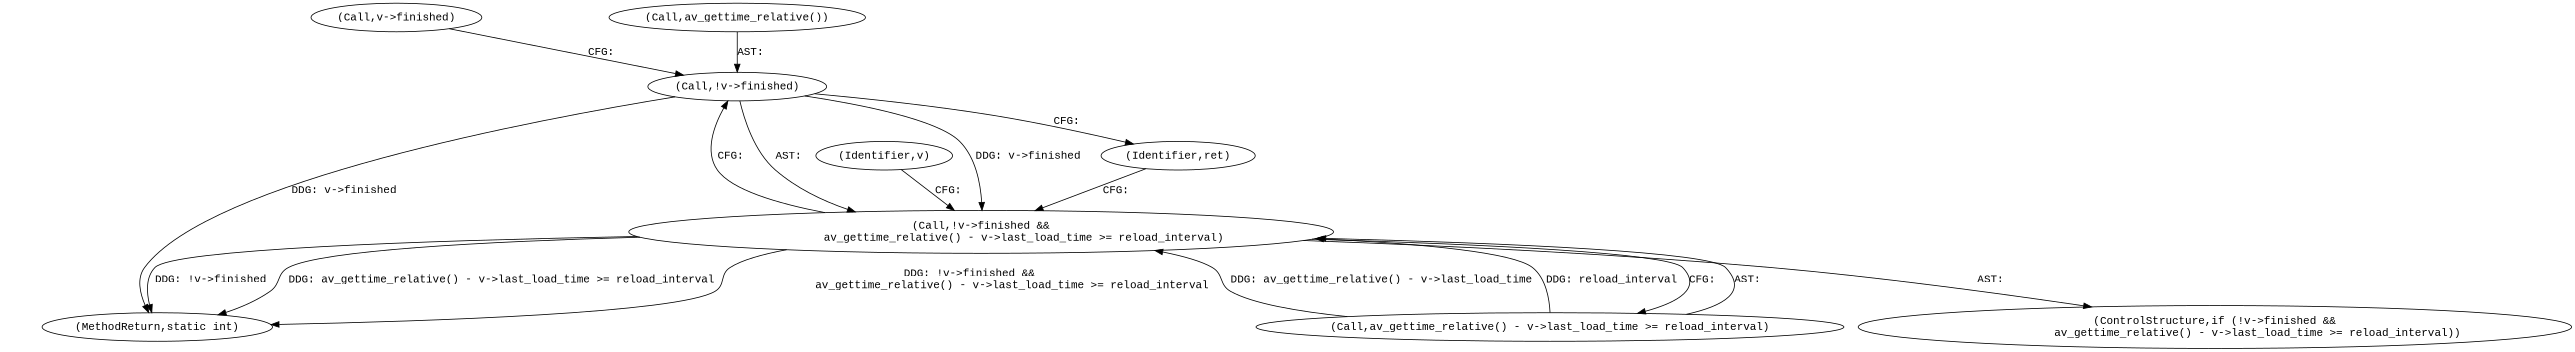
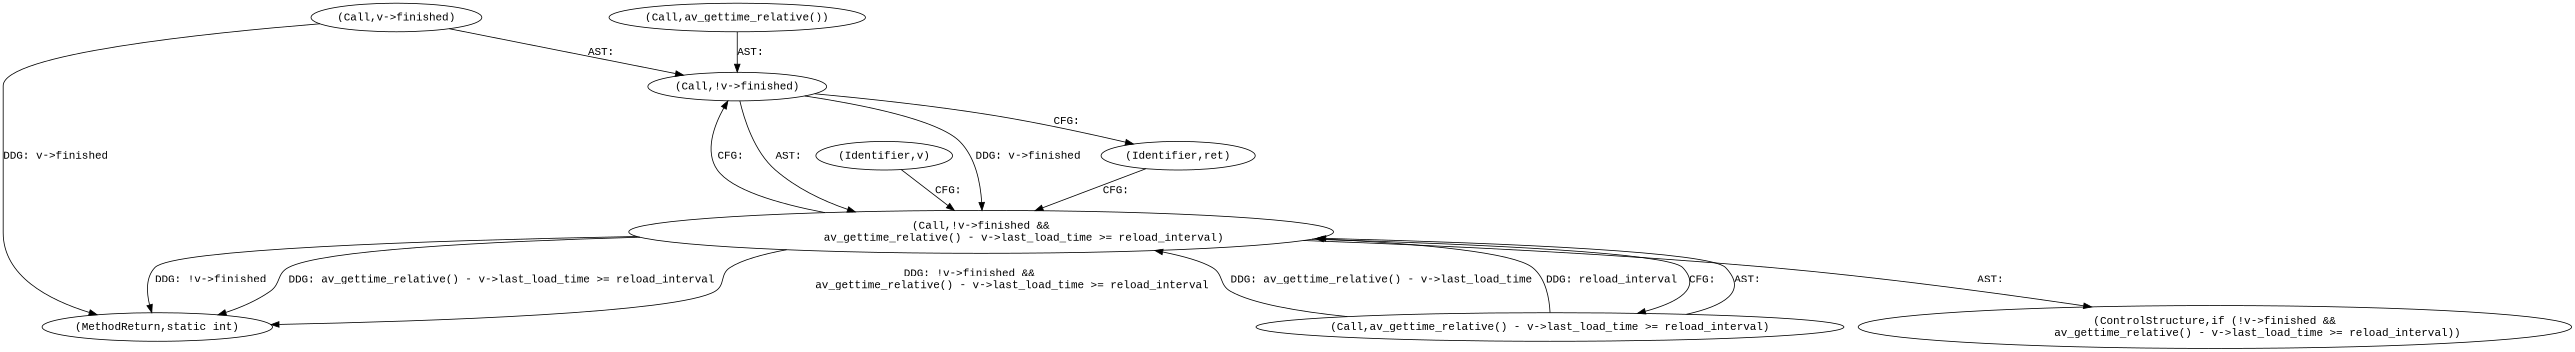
(605, 52) -> (605, 52)
(380, 159) -> (24, 69)
